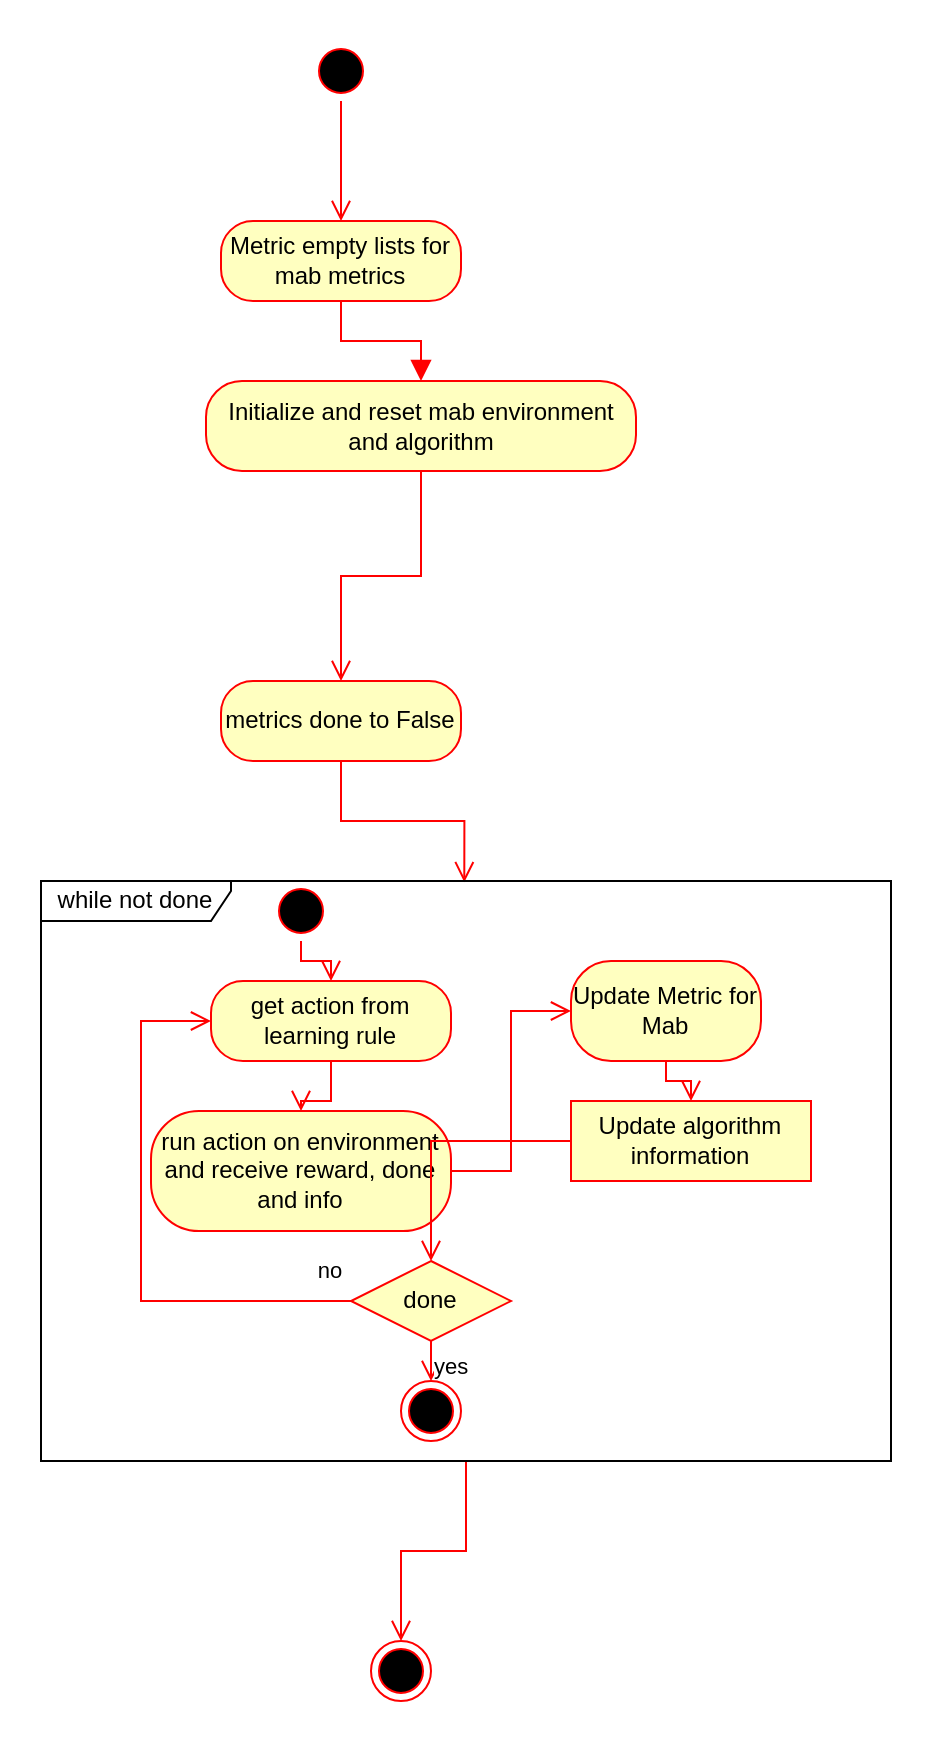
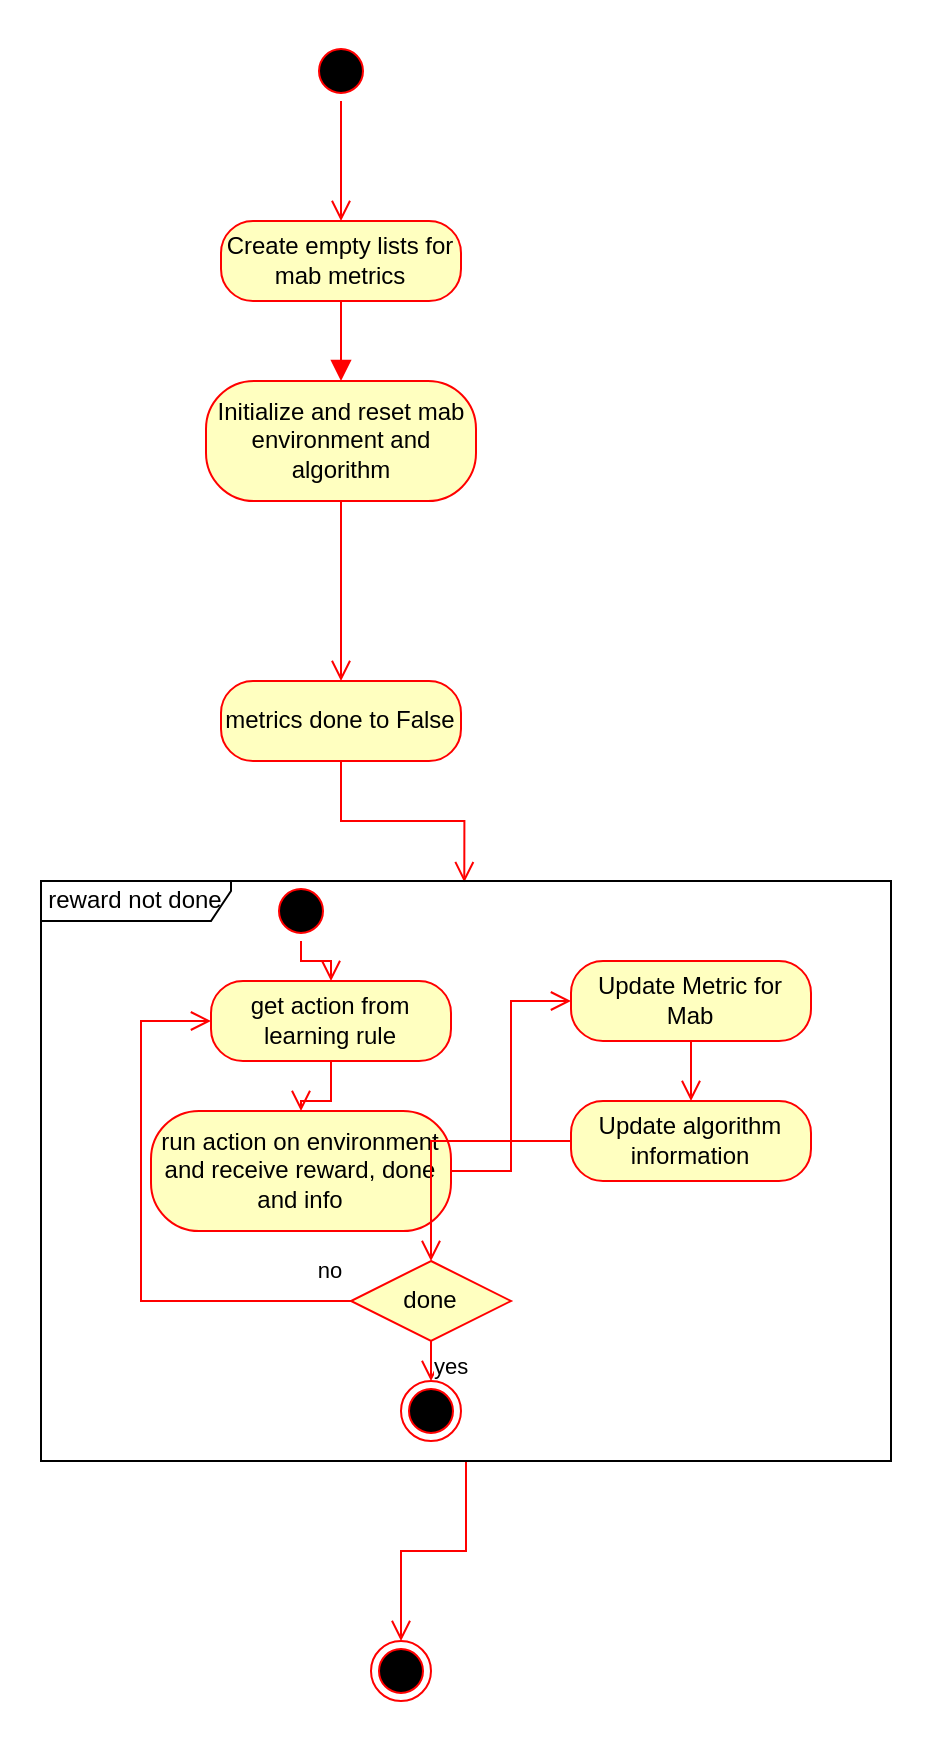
(341, 261) -> (341, 261)
(421, 426) -> (341, 441)
(136, 901) -> (136, 901)
(666, 1011) -> (691, 1001)
(691, 1141) -> (691, 1141)
